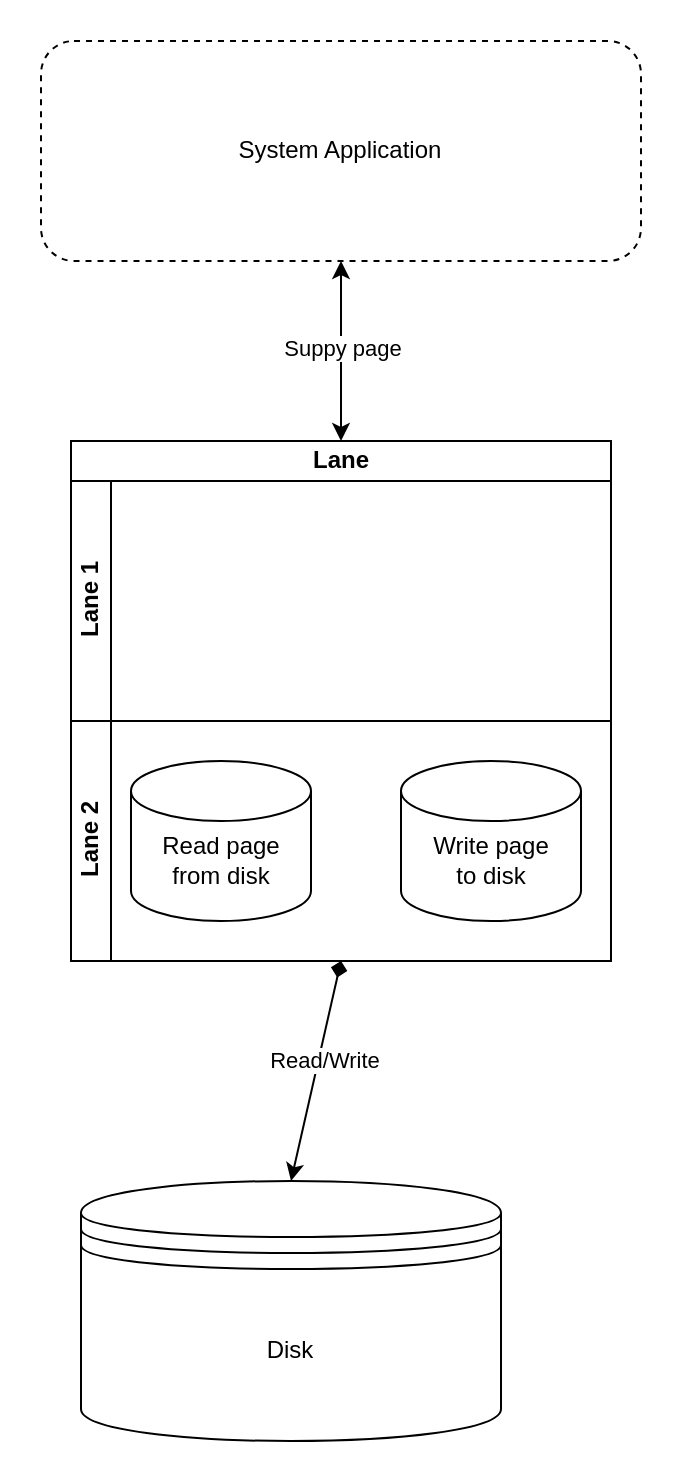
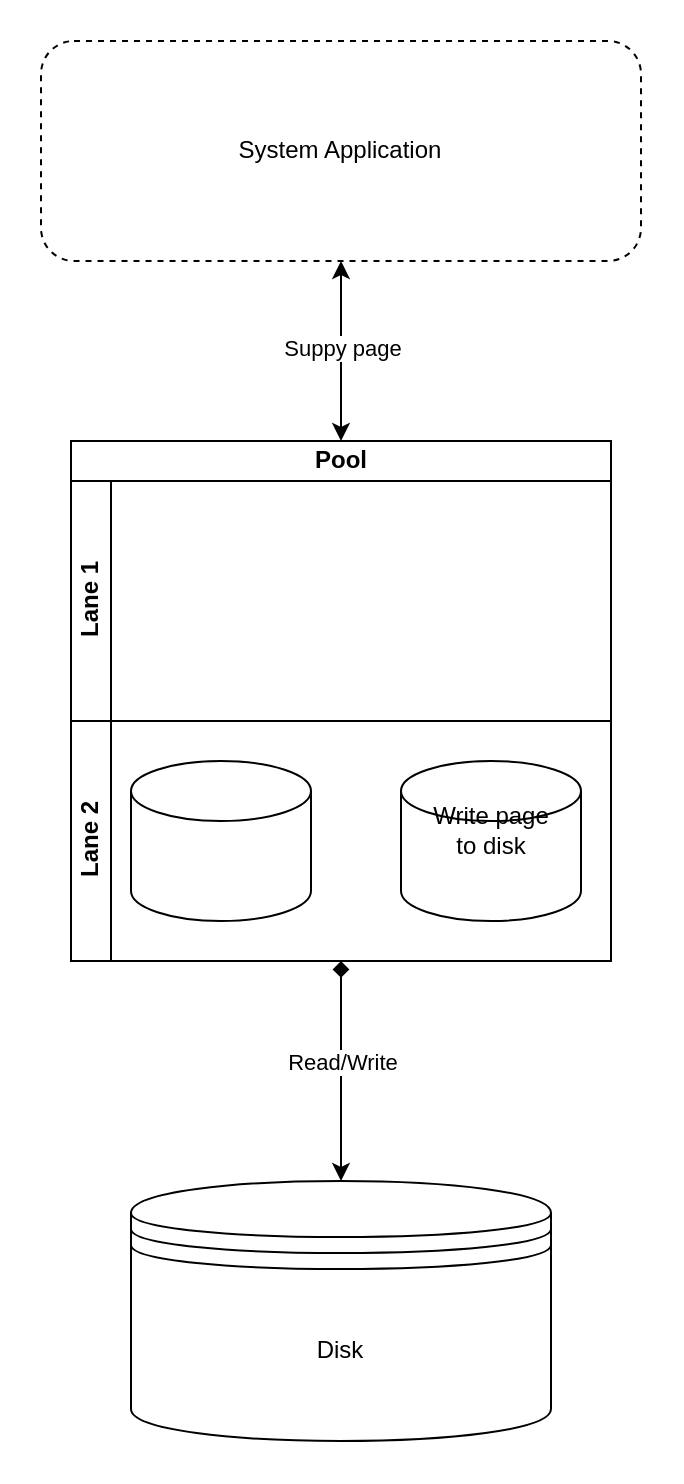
(342, 461) -> (342, 461)
(221, 861) -> none
(491, 861) -> (491, 831)
(291, 1311) -> (341, 1311)
